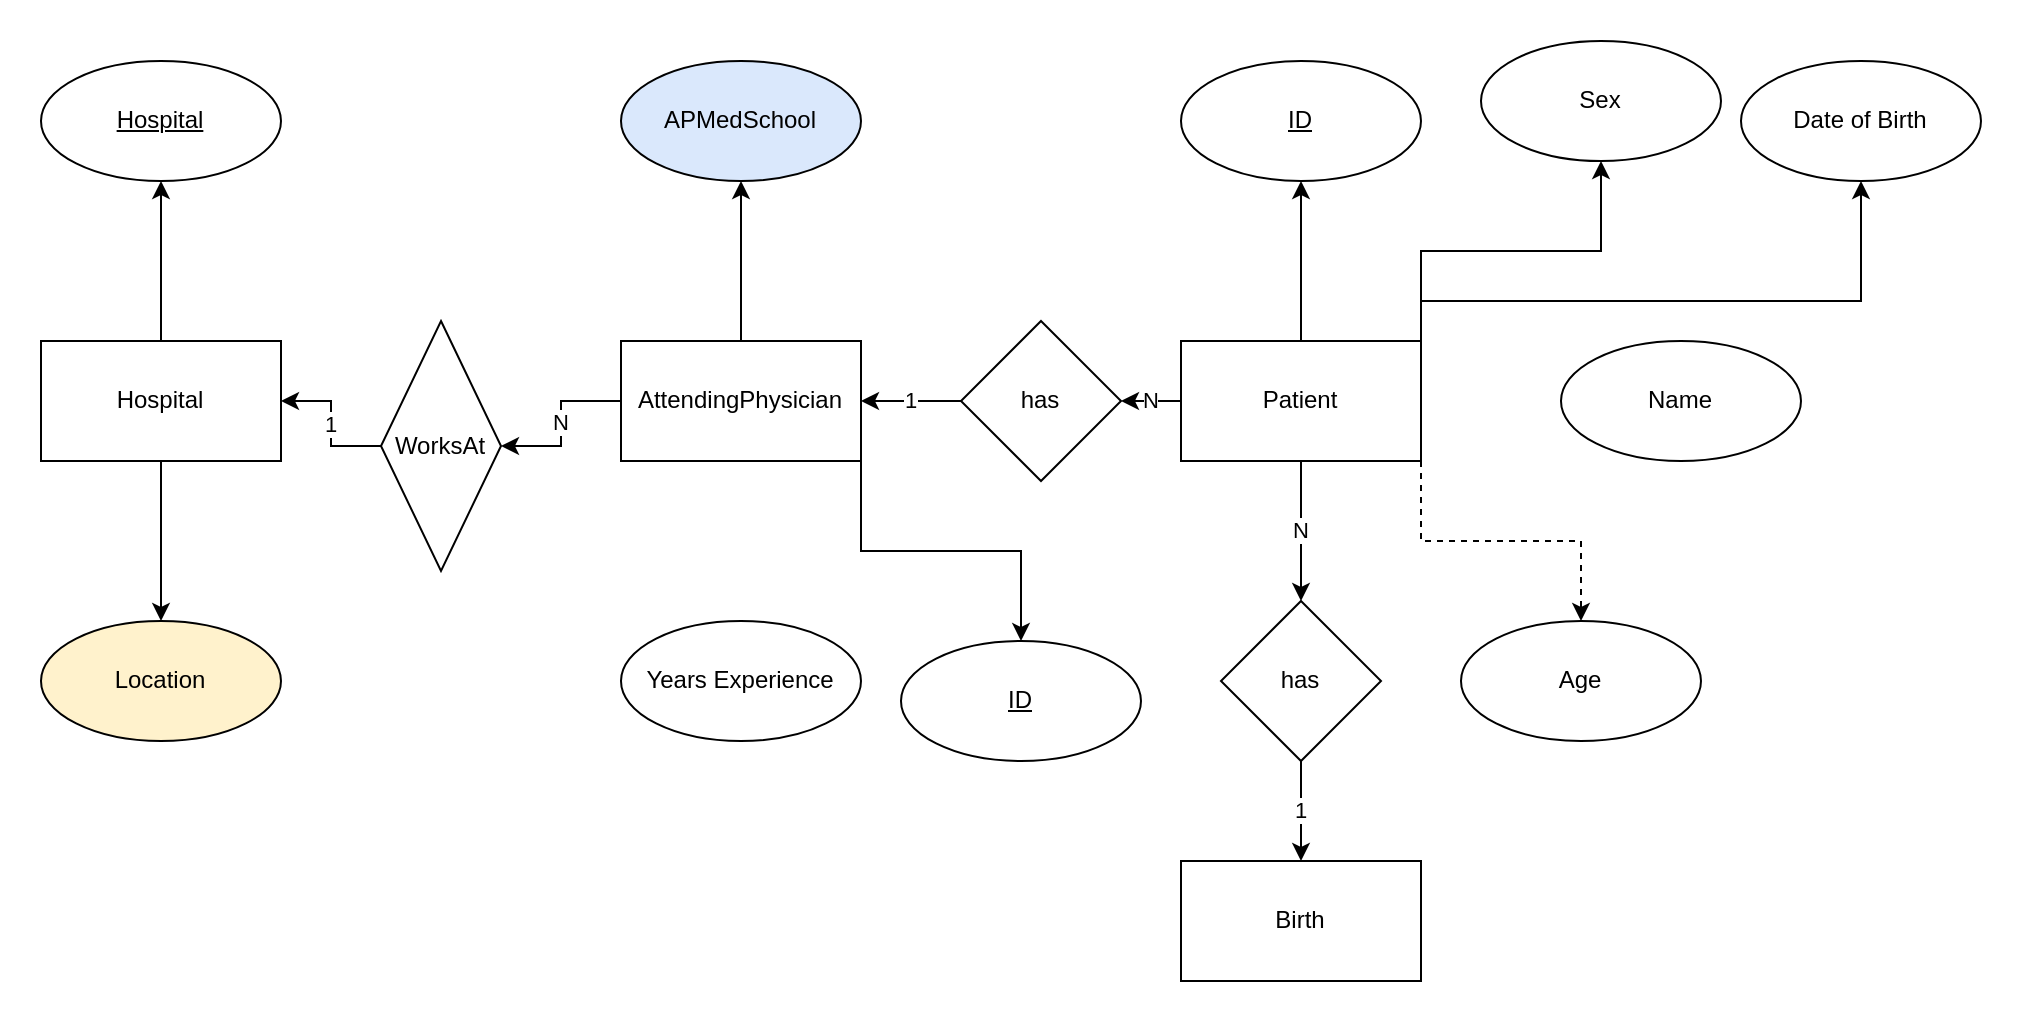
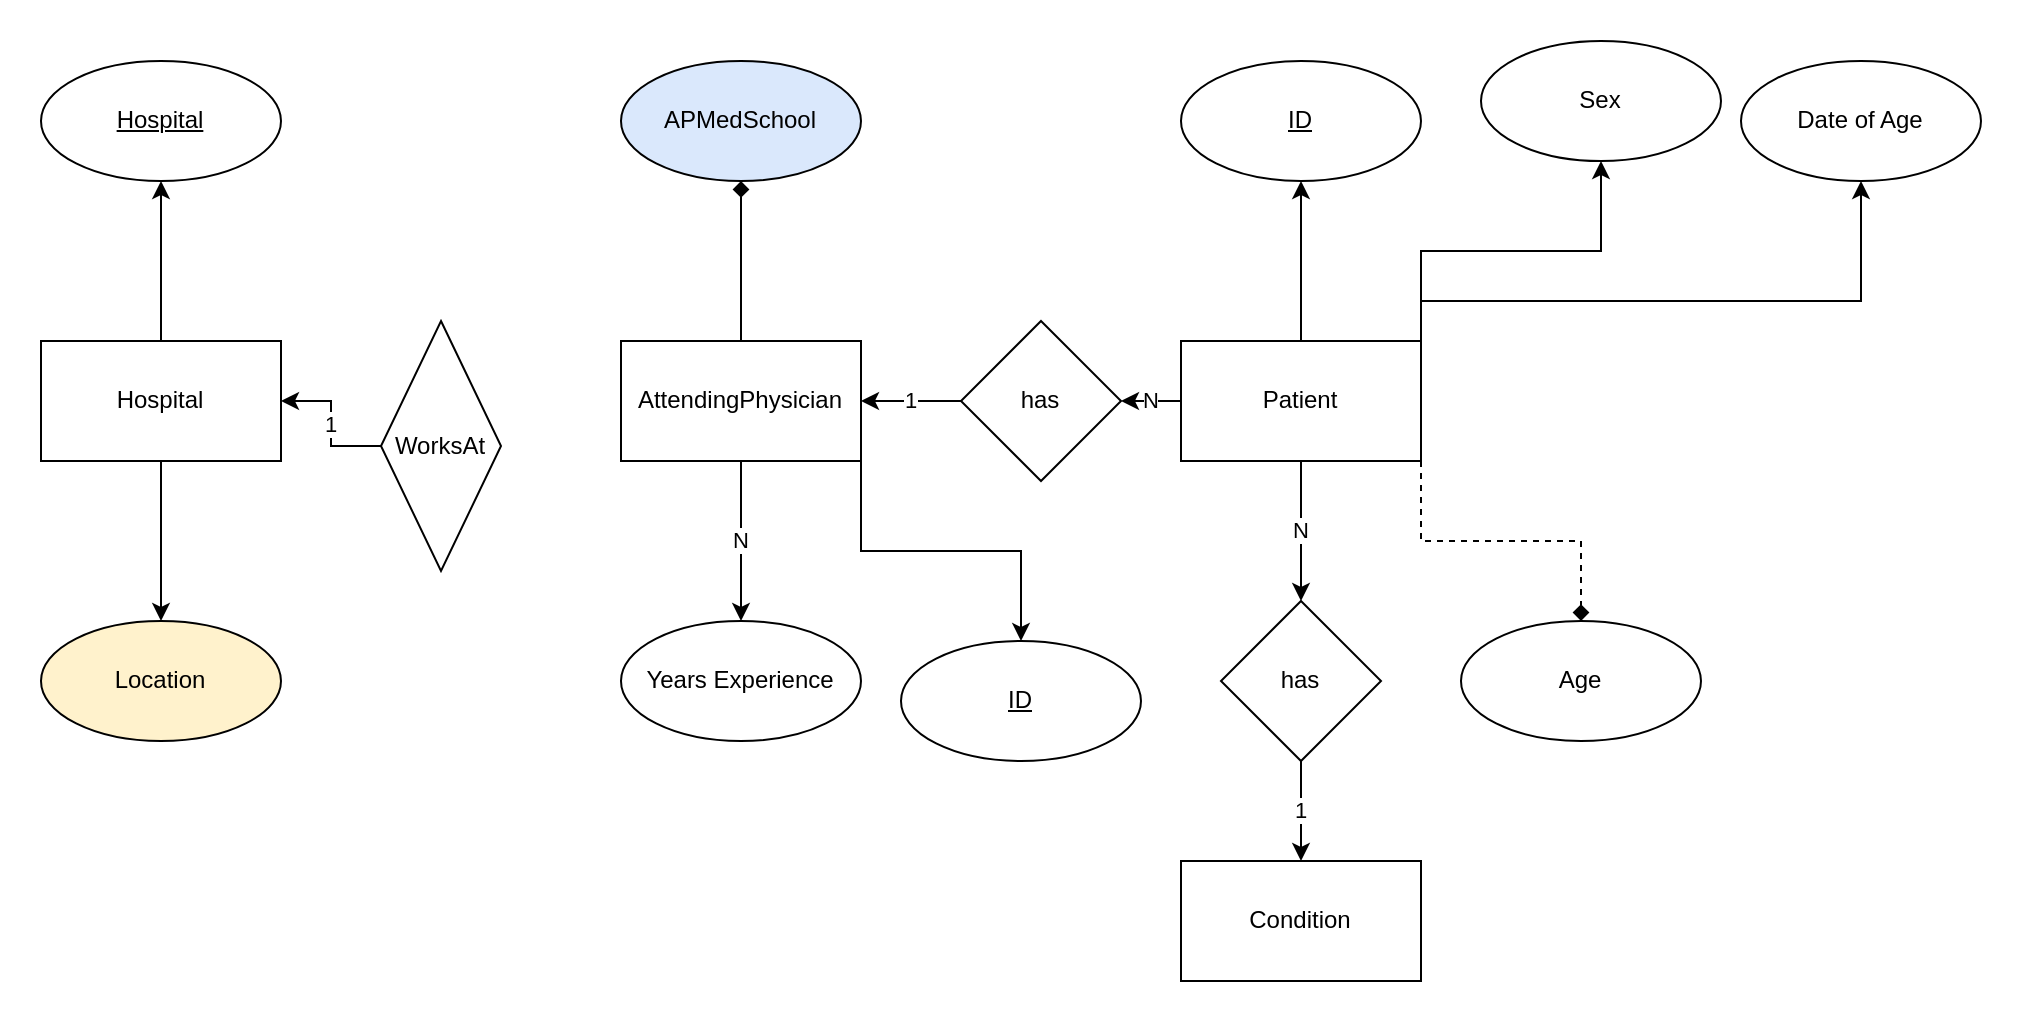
(1861, 121) -> (1861, 121)
(741, 196) -> (741, 197)
(1681, 401) -> none
(561, 417) -> (741, 535)
(1581, 606) -> (1581, 605)
(1301, 921) -> (1301, 921)
